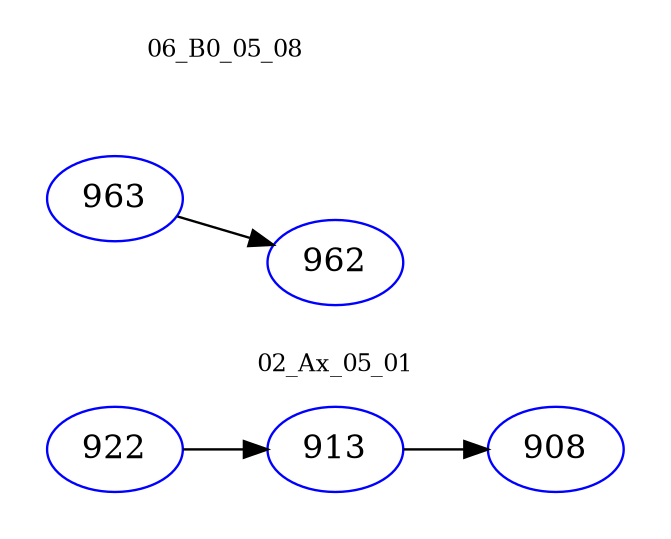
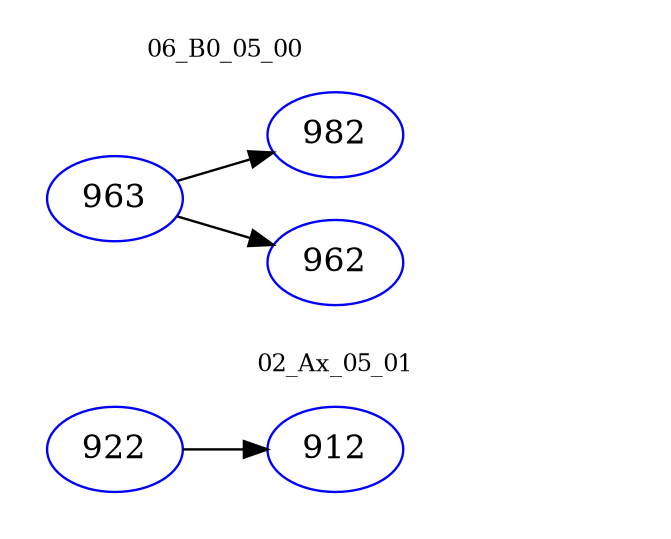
(225, 51) -> (225, 51)
none -> (335, 135)
(335, 449) -> (335, 449)
(556, 449) -> none
